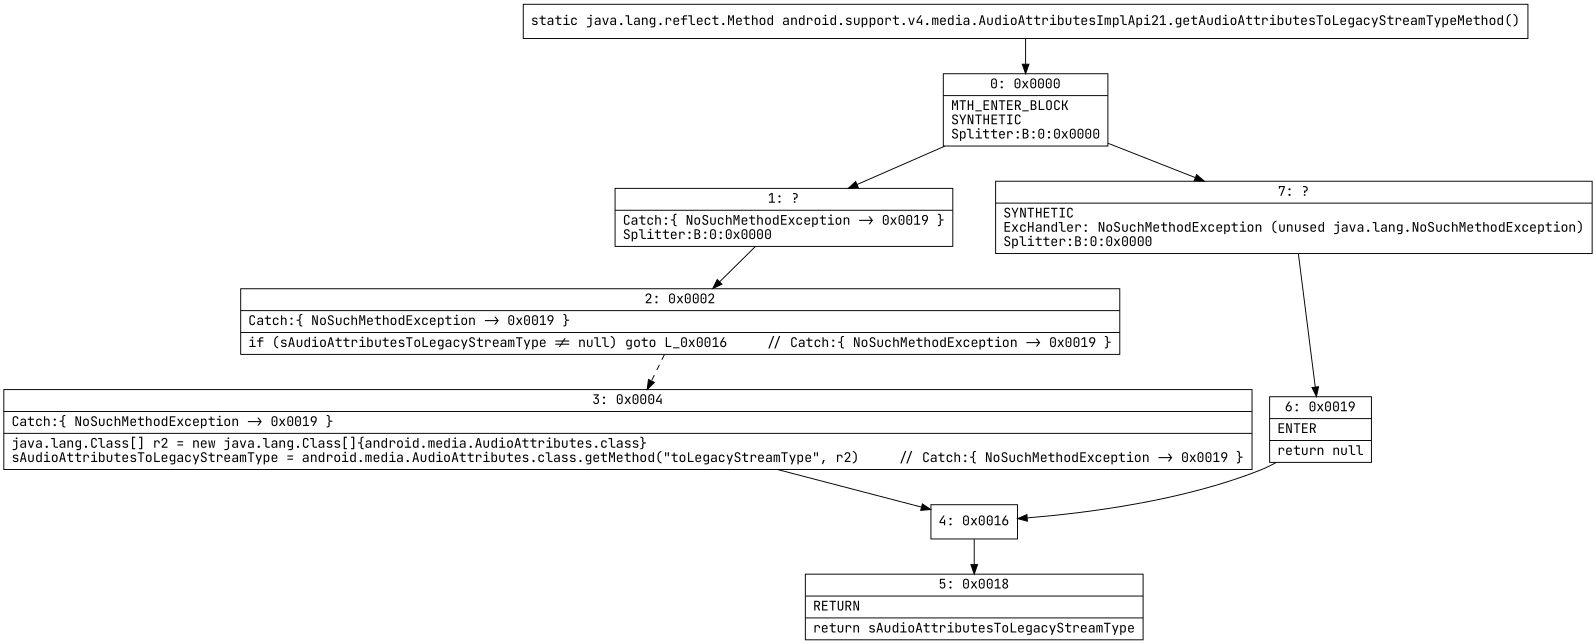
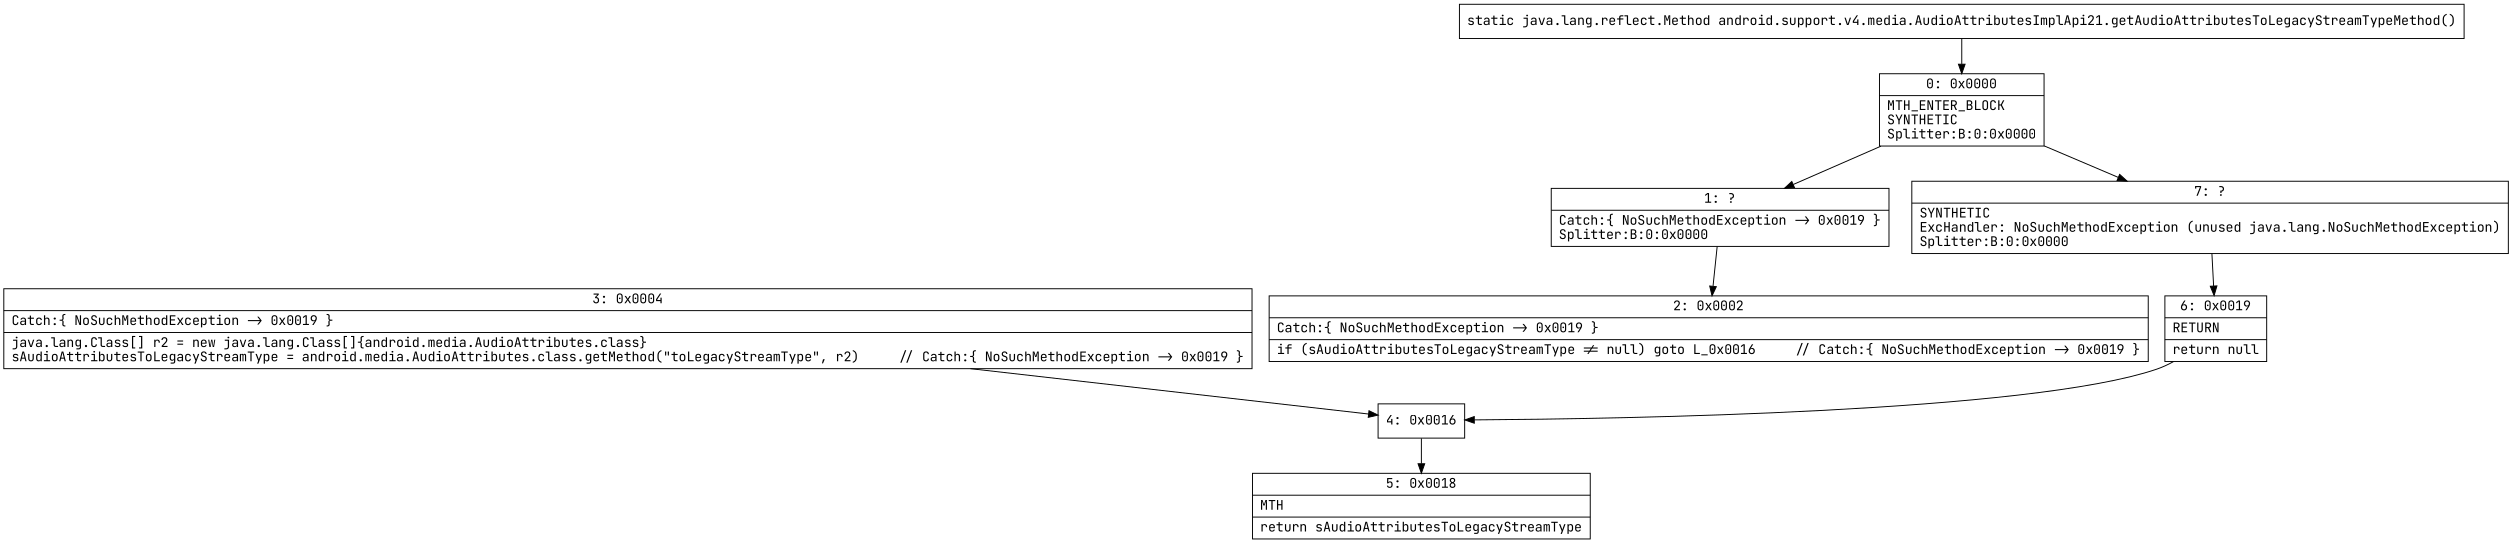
(658, 368) -> none
(1297, 429) -> (2196, 328)
(837, 607) -> (1272, 506)
